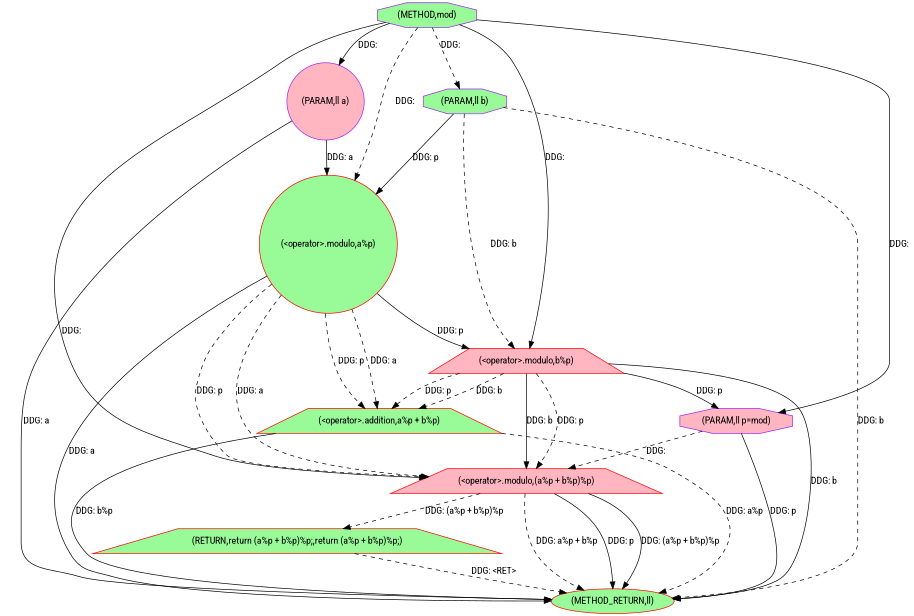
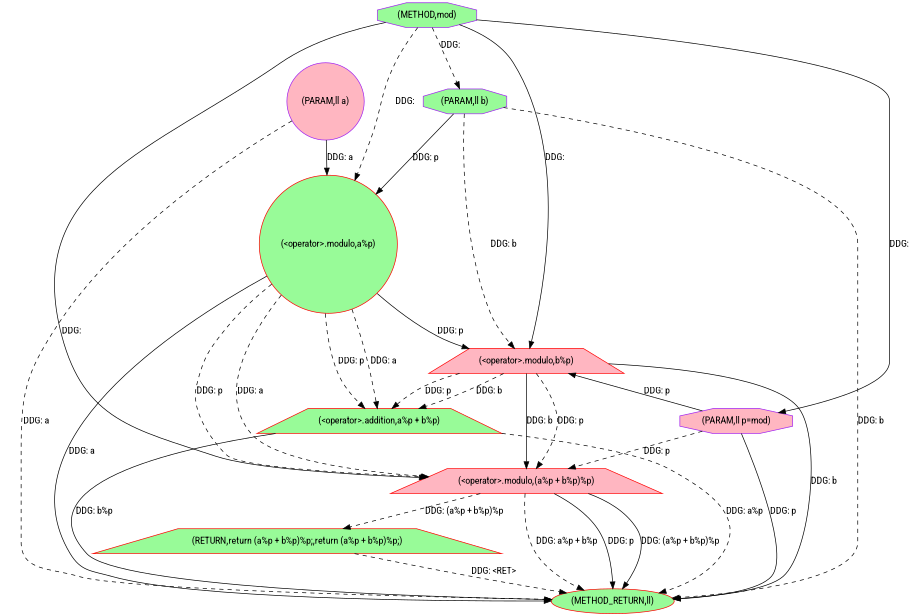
(363, 37) -> none
(669, 385) -> (639, 393)
(657, 451) -> (657, 451)
(21, 543) -> (21, 543)
